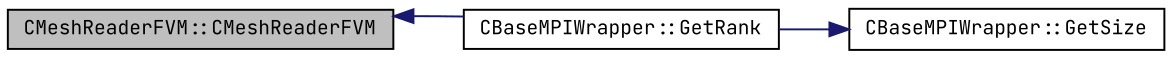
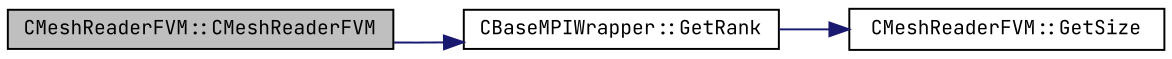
(439, 16) -> (419, 43)
(1007, 29) -> (1007, 29)
